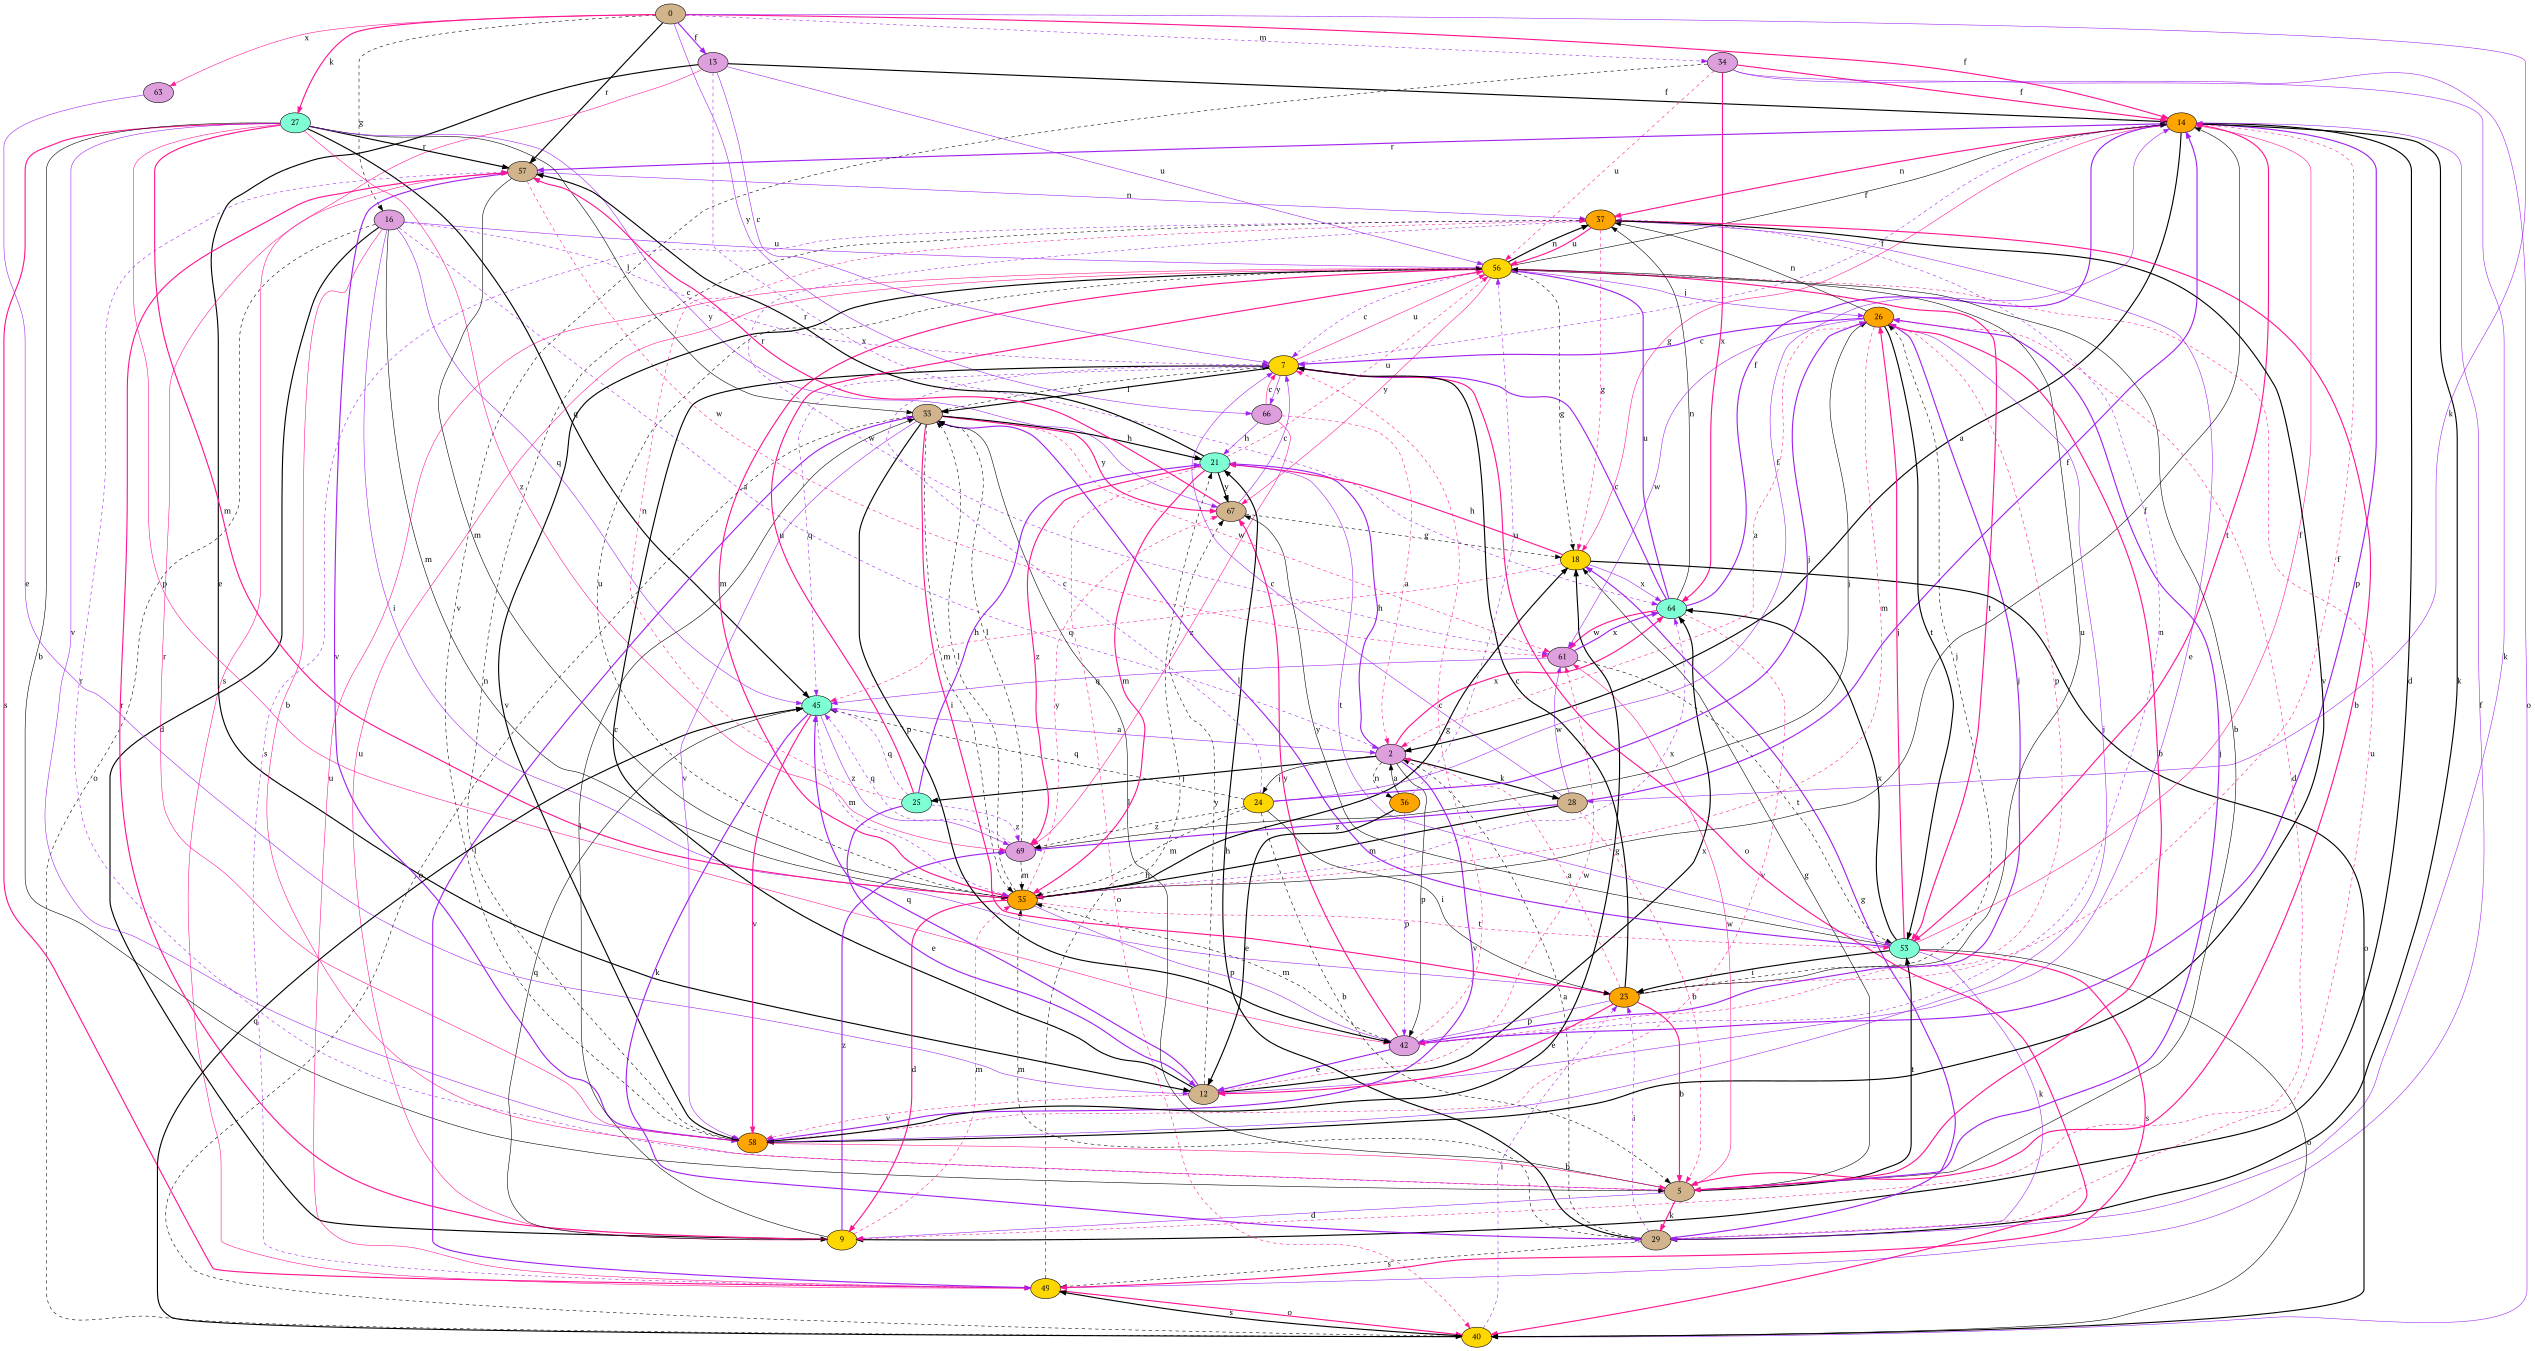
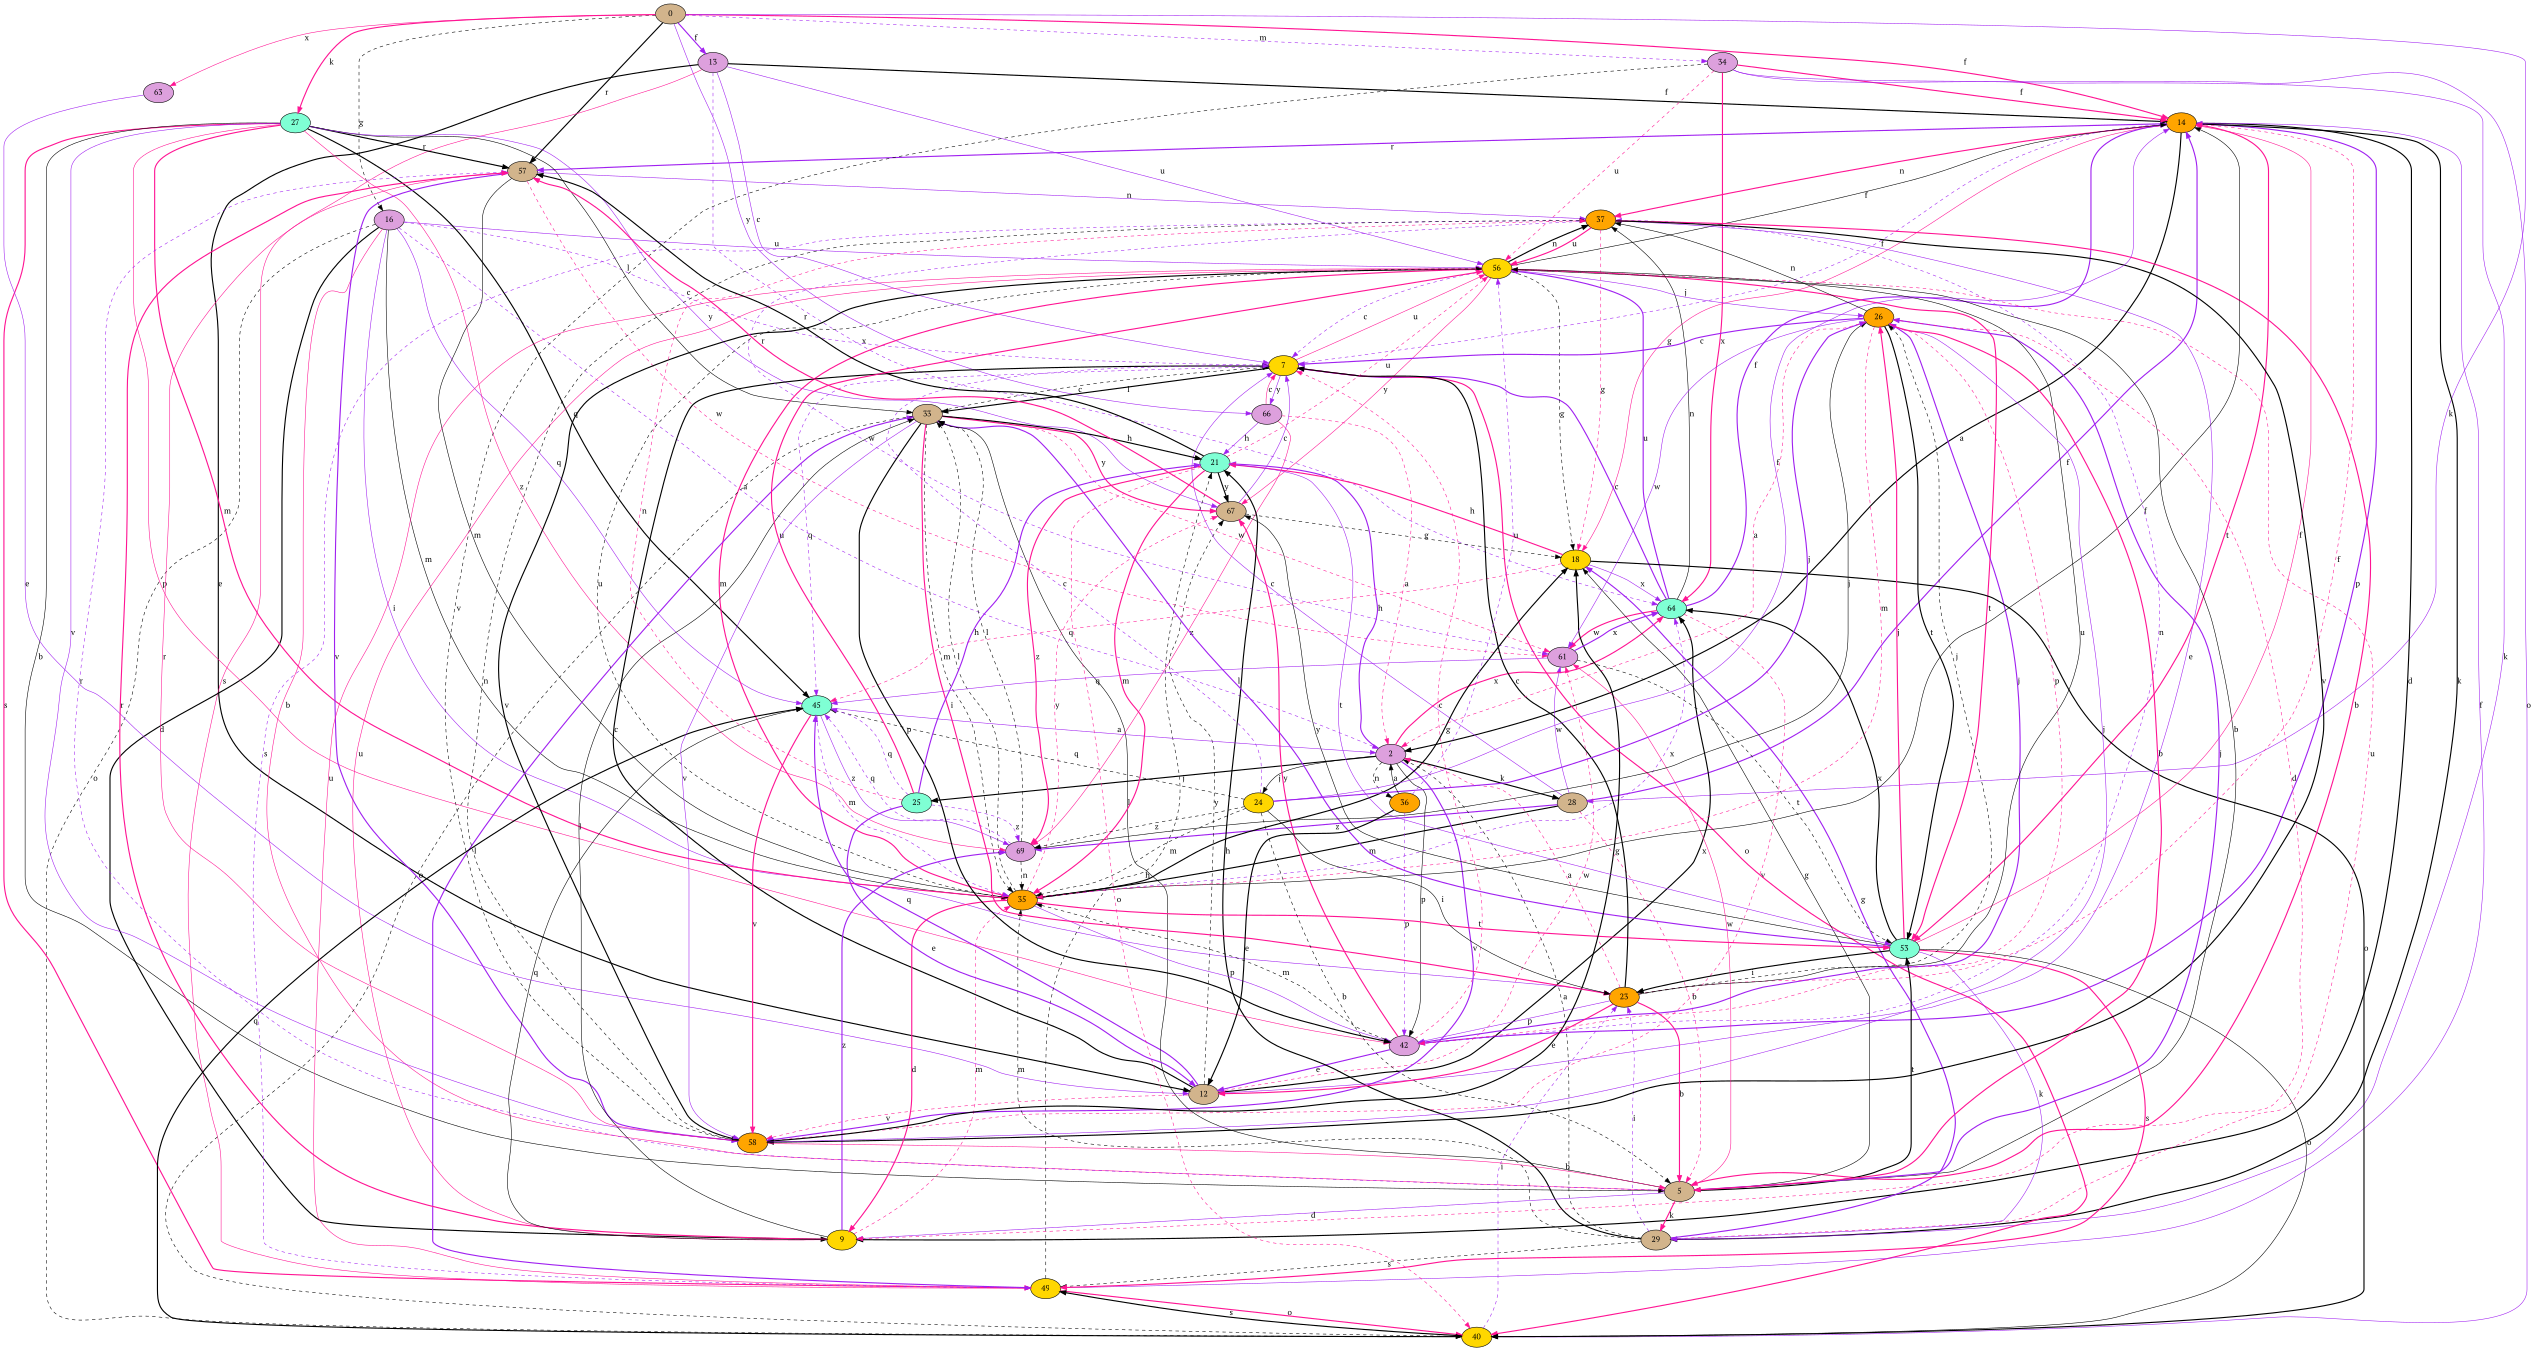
(1025, 876) -> (1025, 876)
(1460, 927) -> (1460, 927)
(894, 1193) -> none
